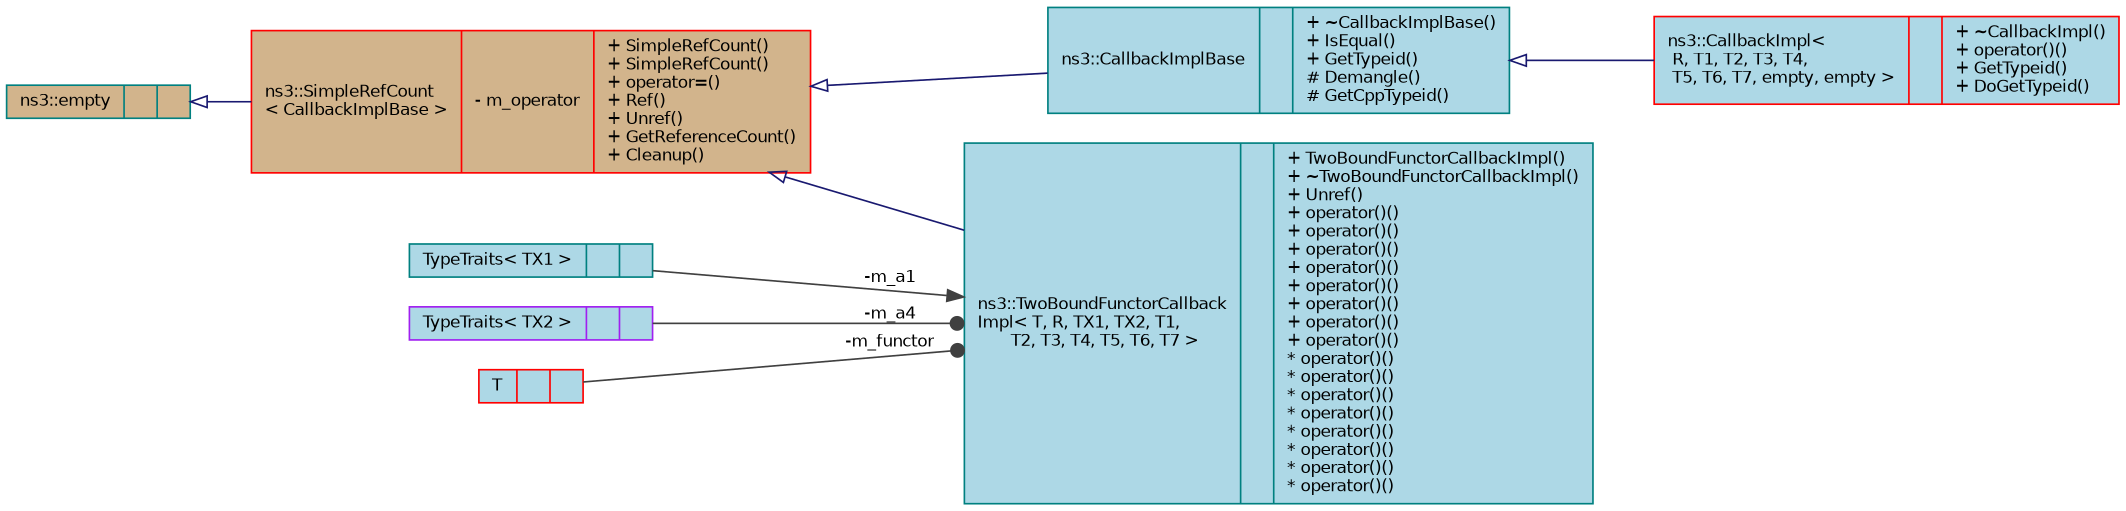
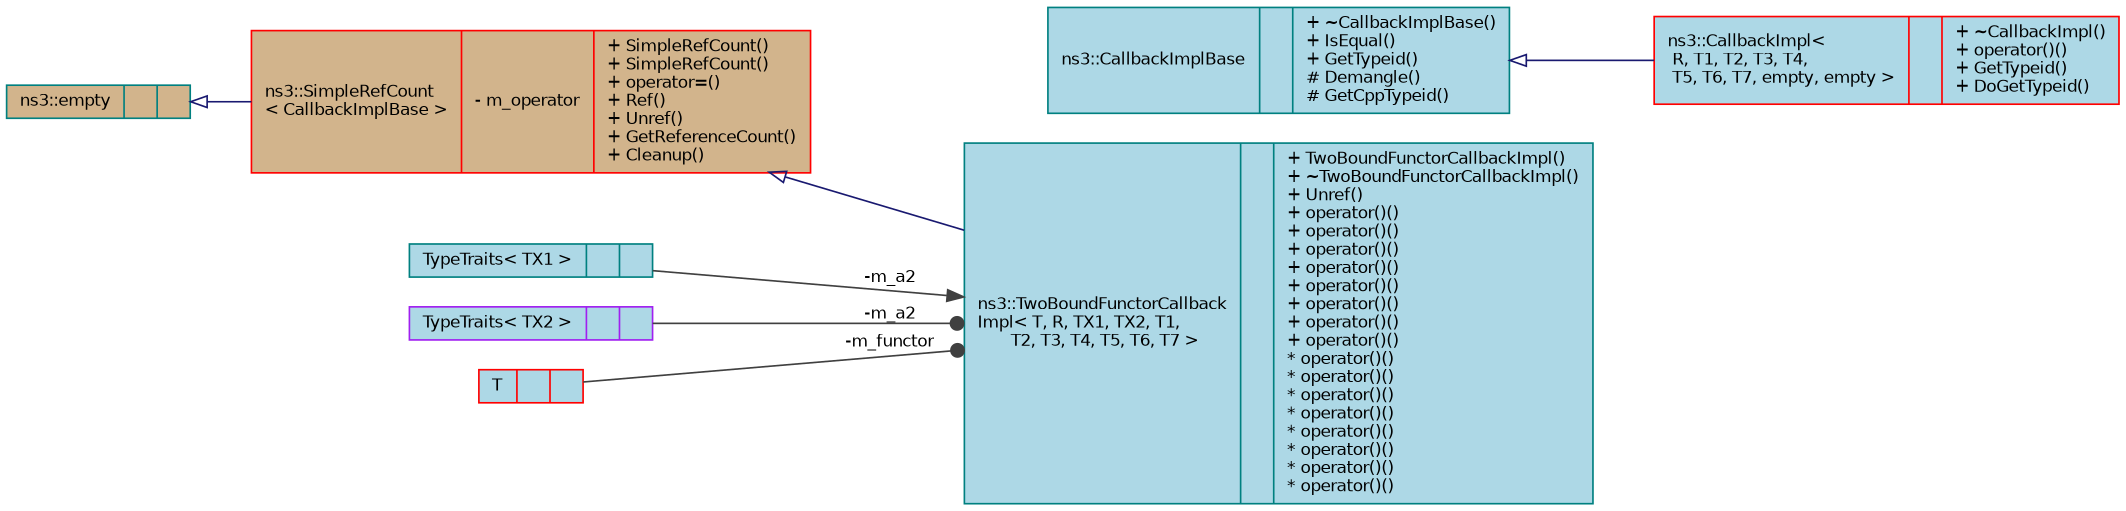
(938, 79) -> none
(887, 278) -> (887, 278)
(887, 314) -> (887, 314)
